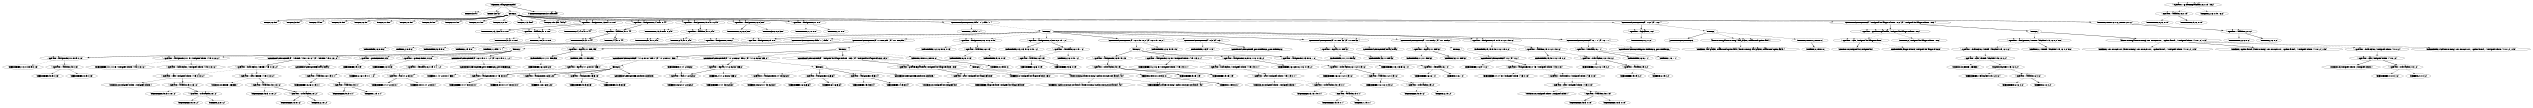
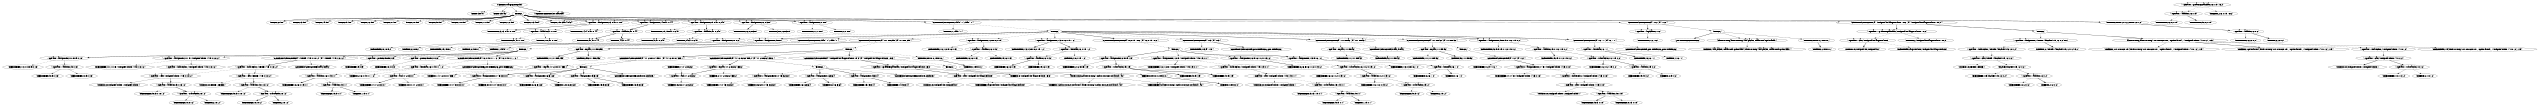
(1150, 45) -> (1096, 63)
(542, 62) -> (535, 80)
